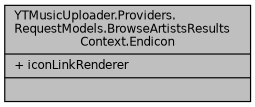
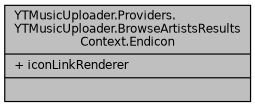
(122, 29) -> (128, 29)
